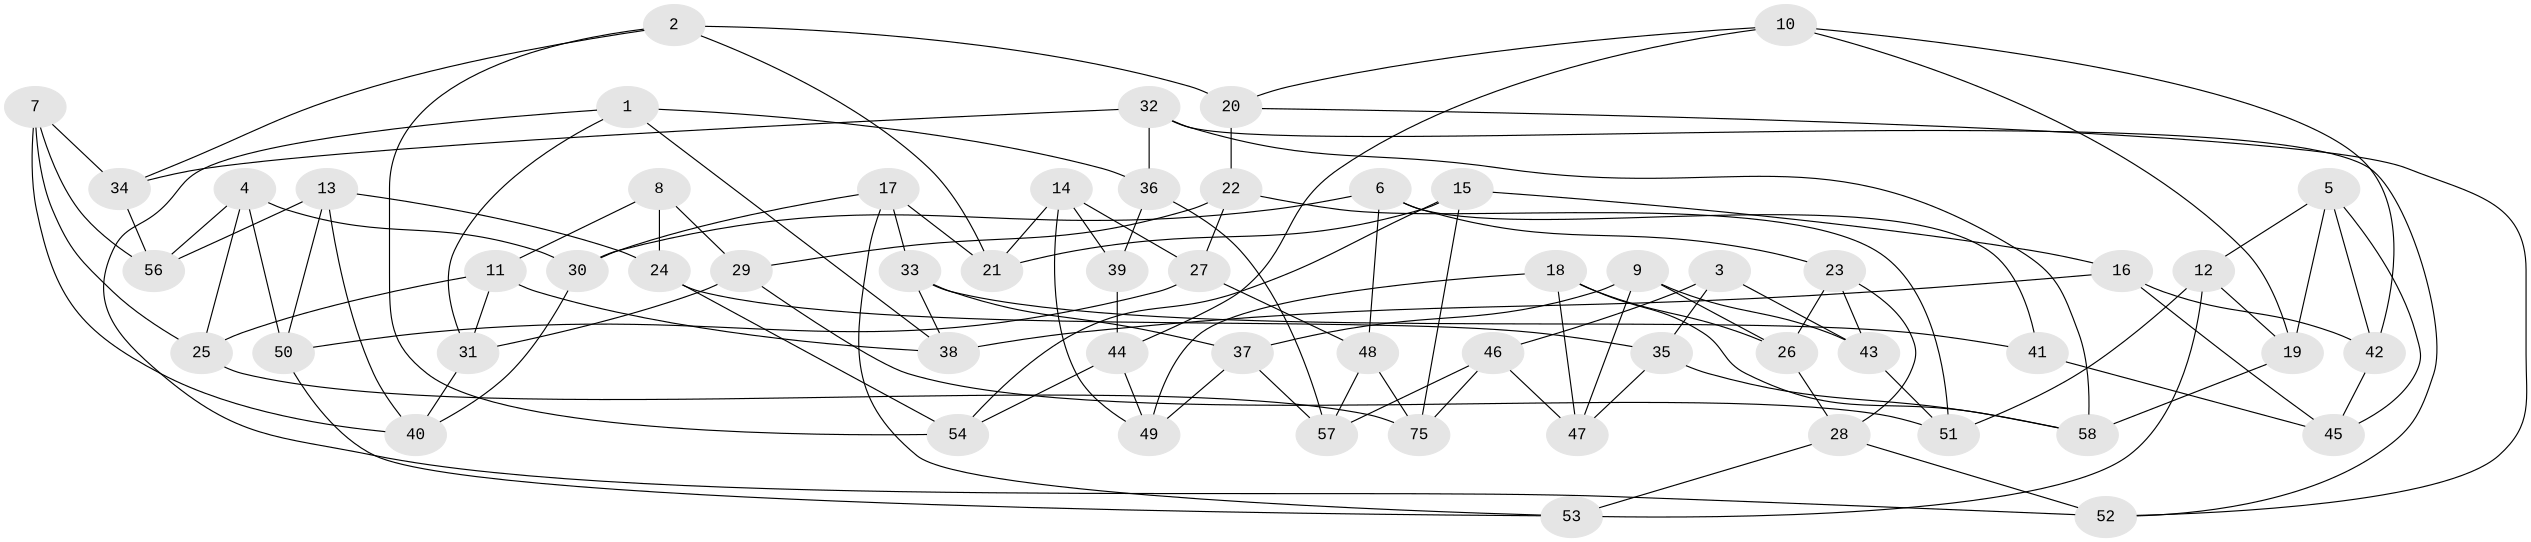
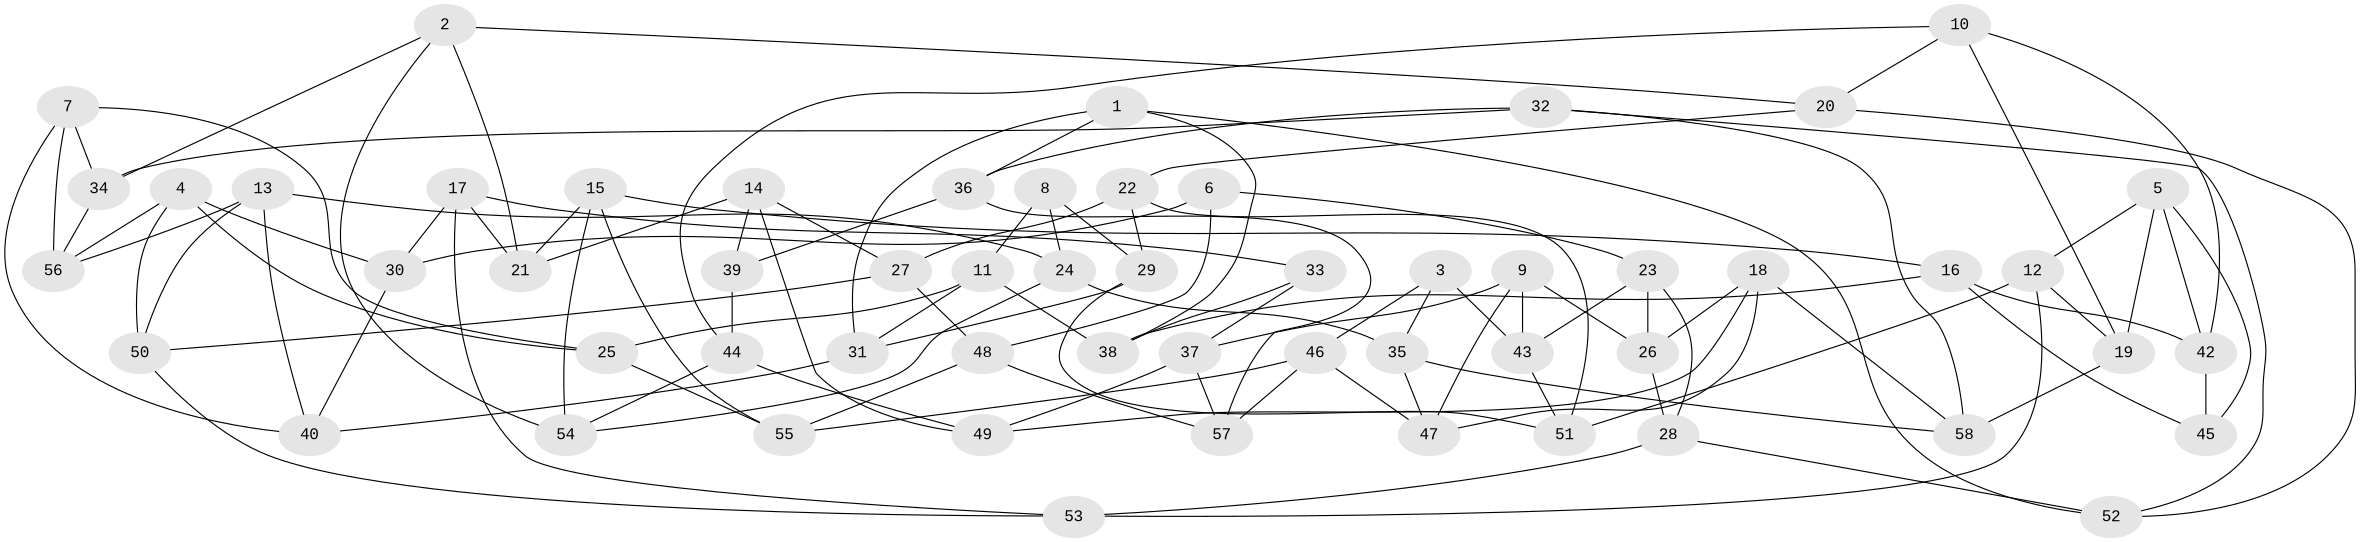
(2037, 353) -> none
(1419, 435) -> (785, 435)
